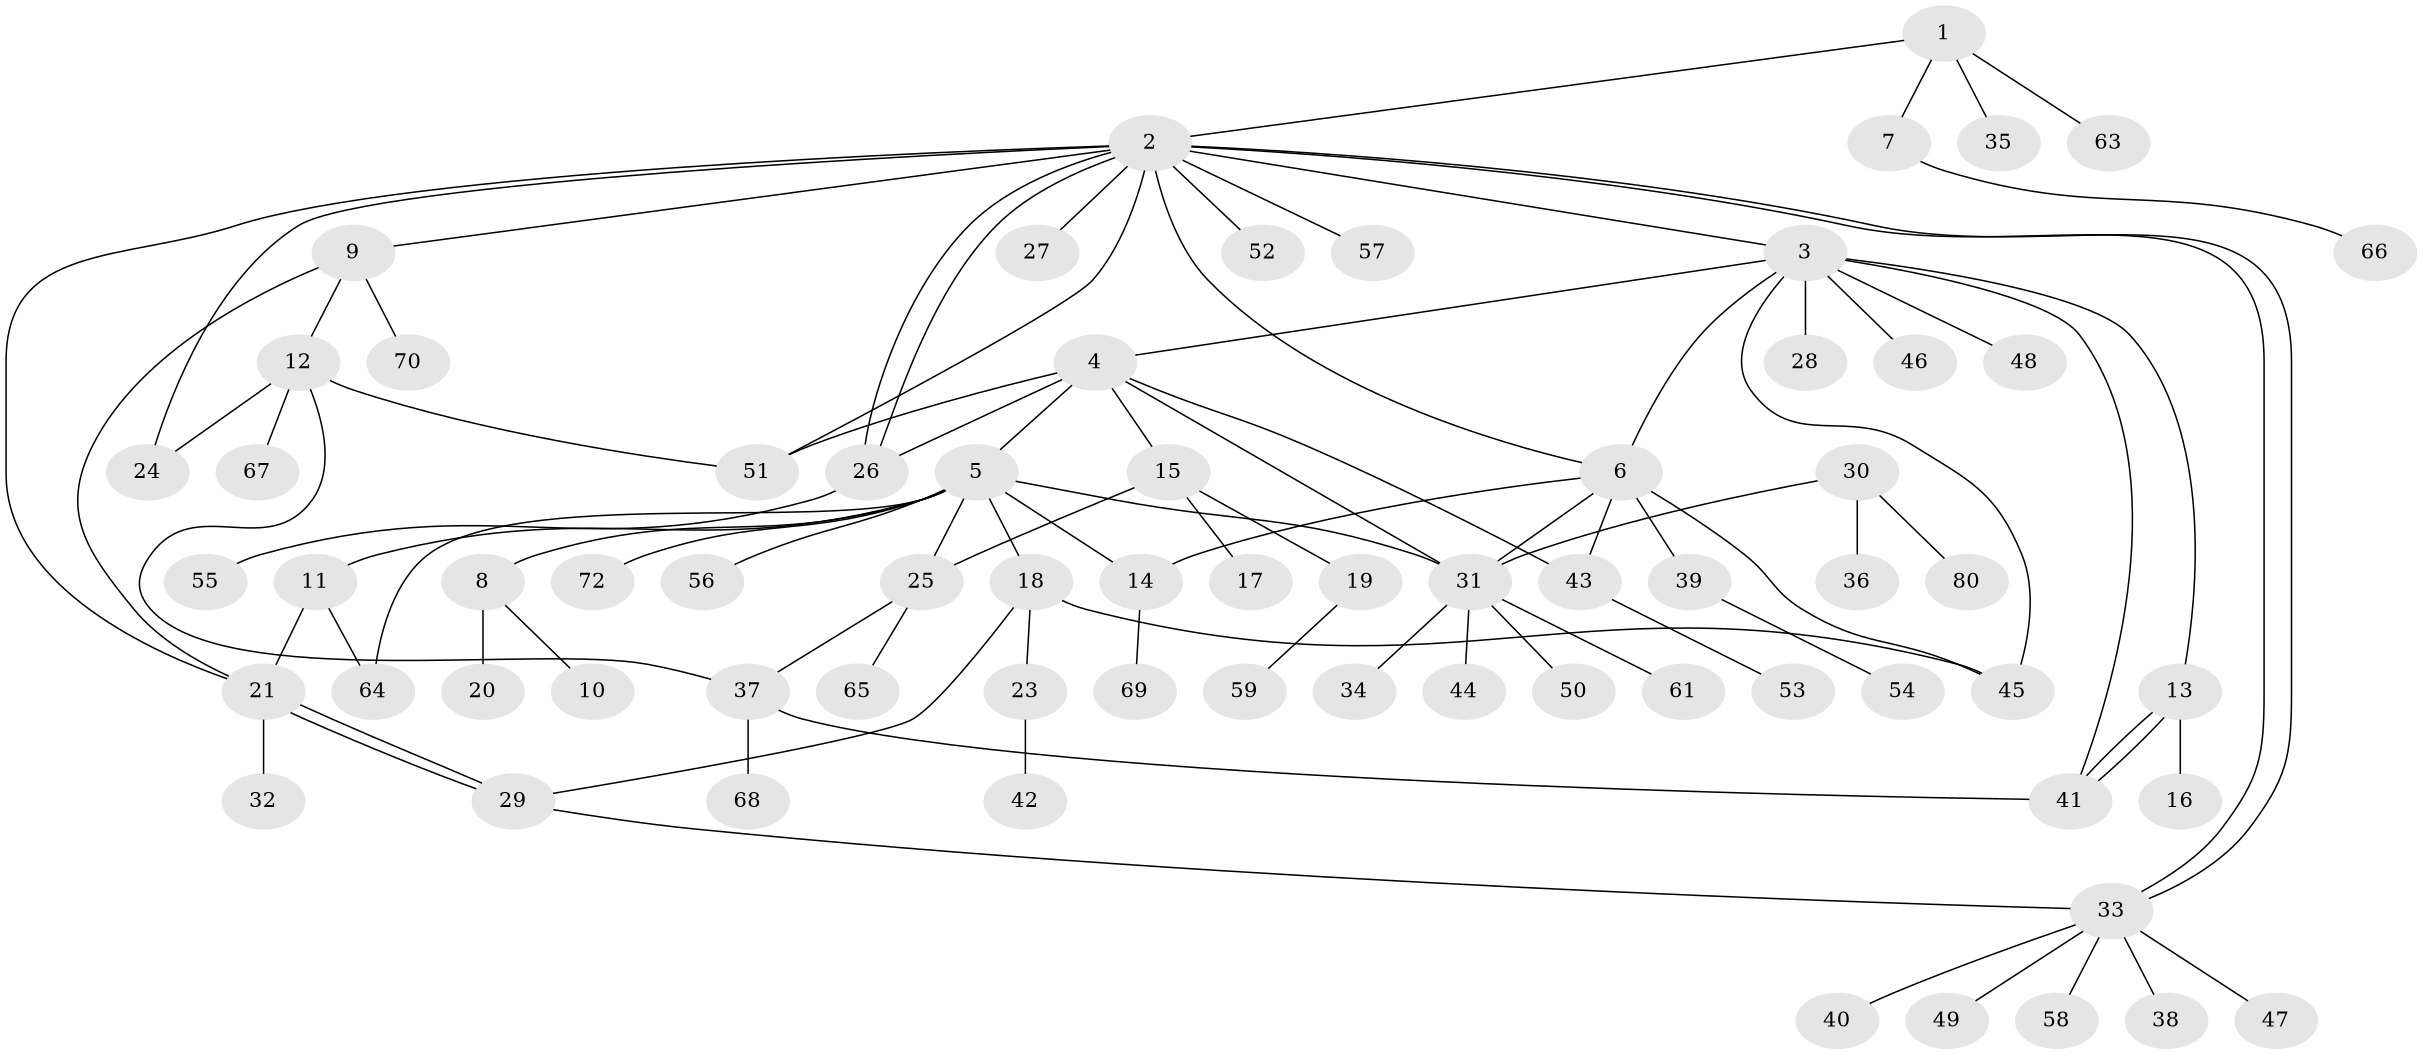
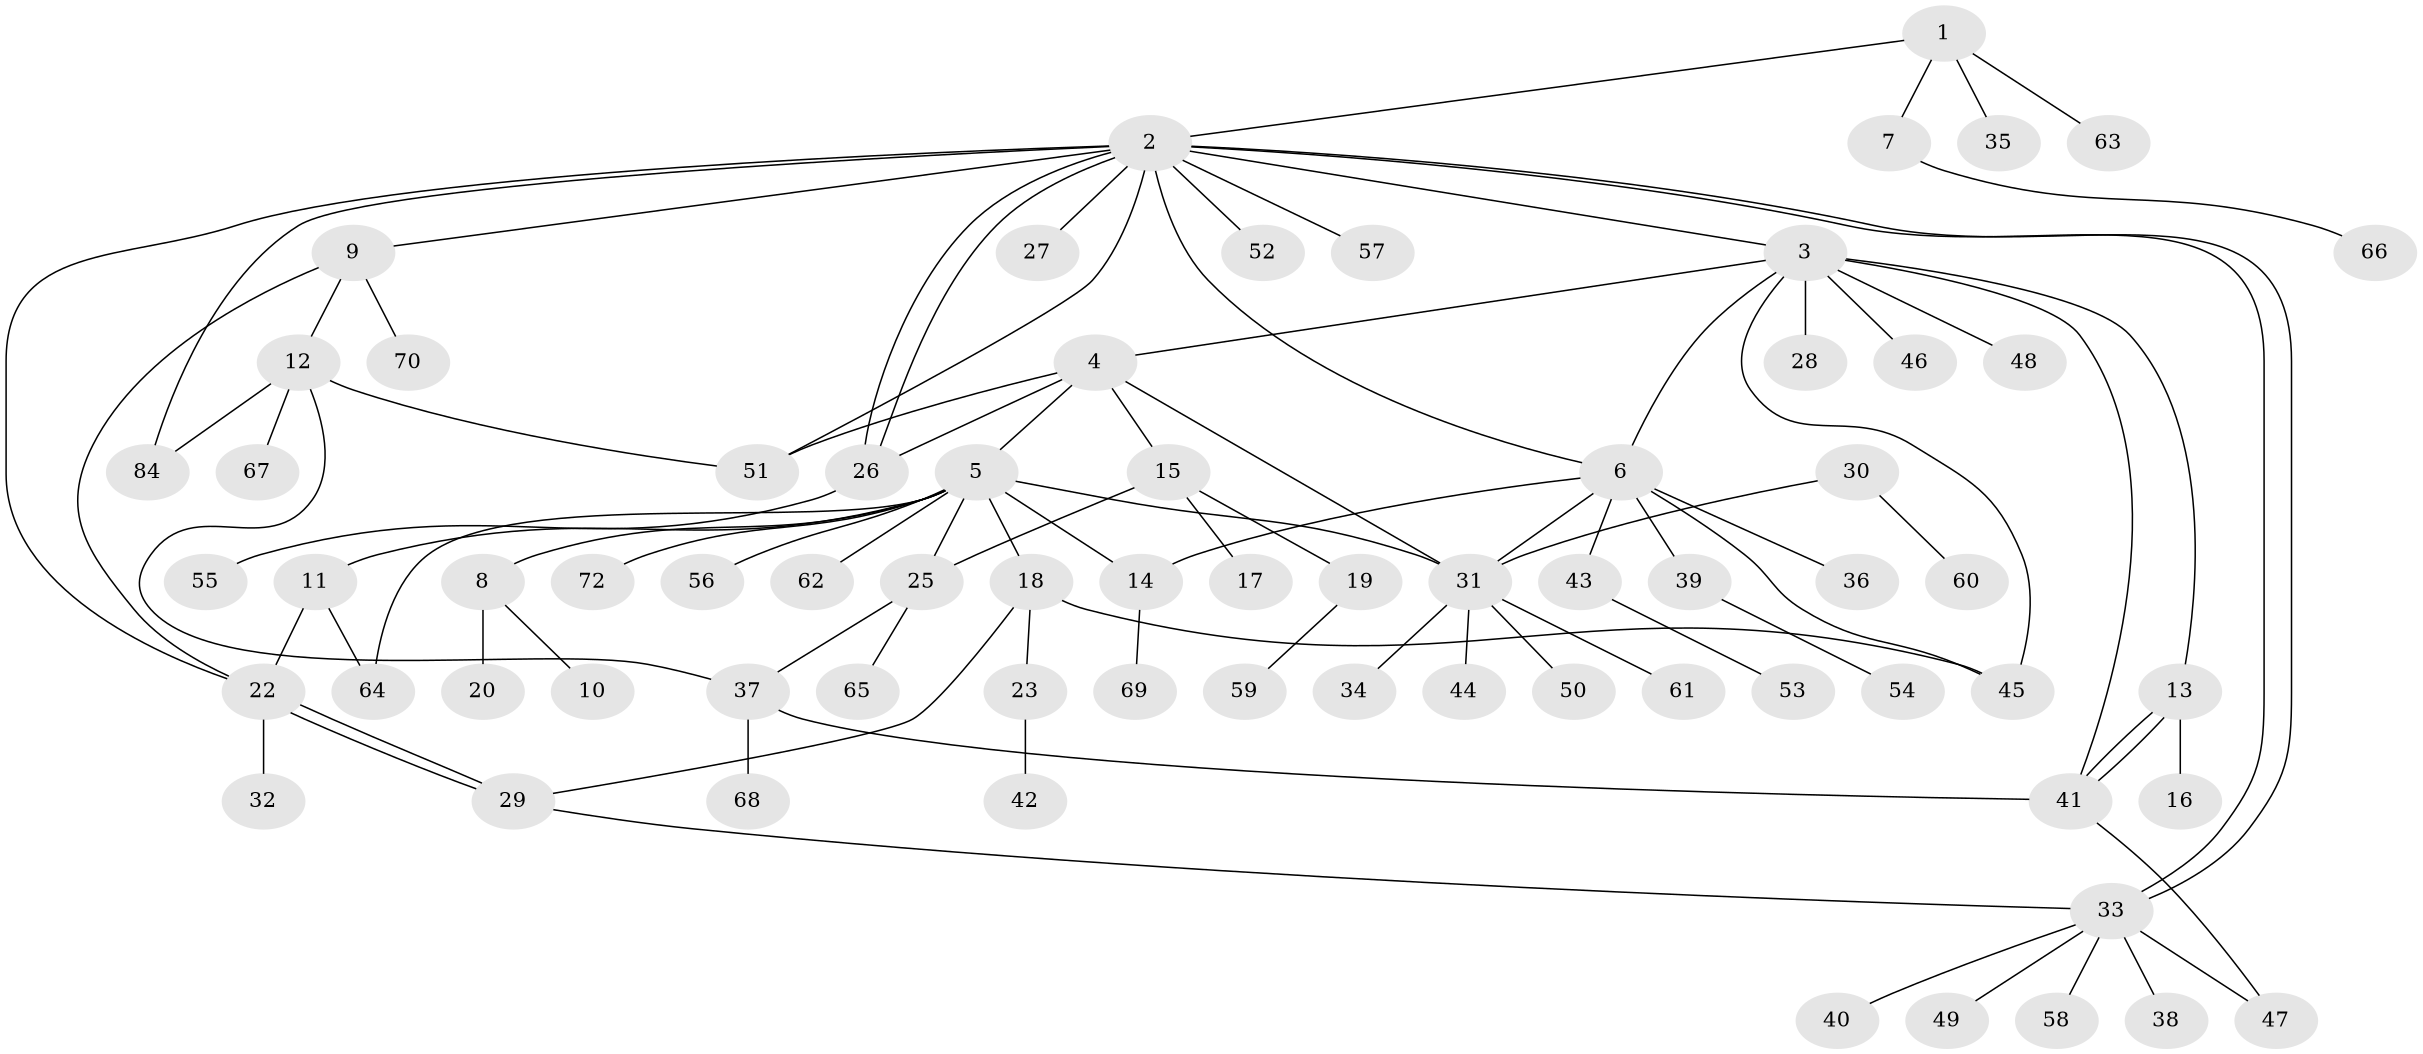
(1343, 462) -> none
(148, 472) -> (148, 472)
(1857, 527) -> (1739, 527)
none -> (812, 582)
(1967, 582) -> (1967, 582)
(264, 692) -> (264, 692)
none -> (2185, 903)
